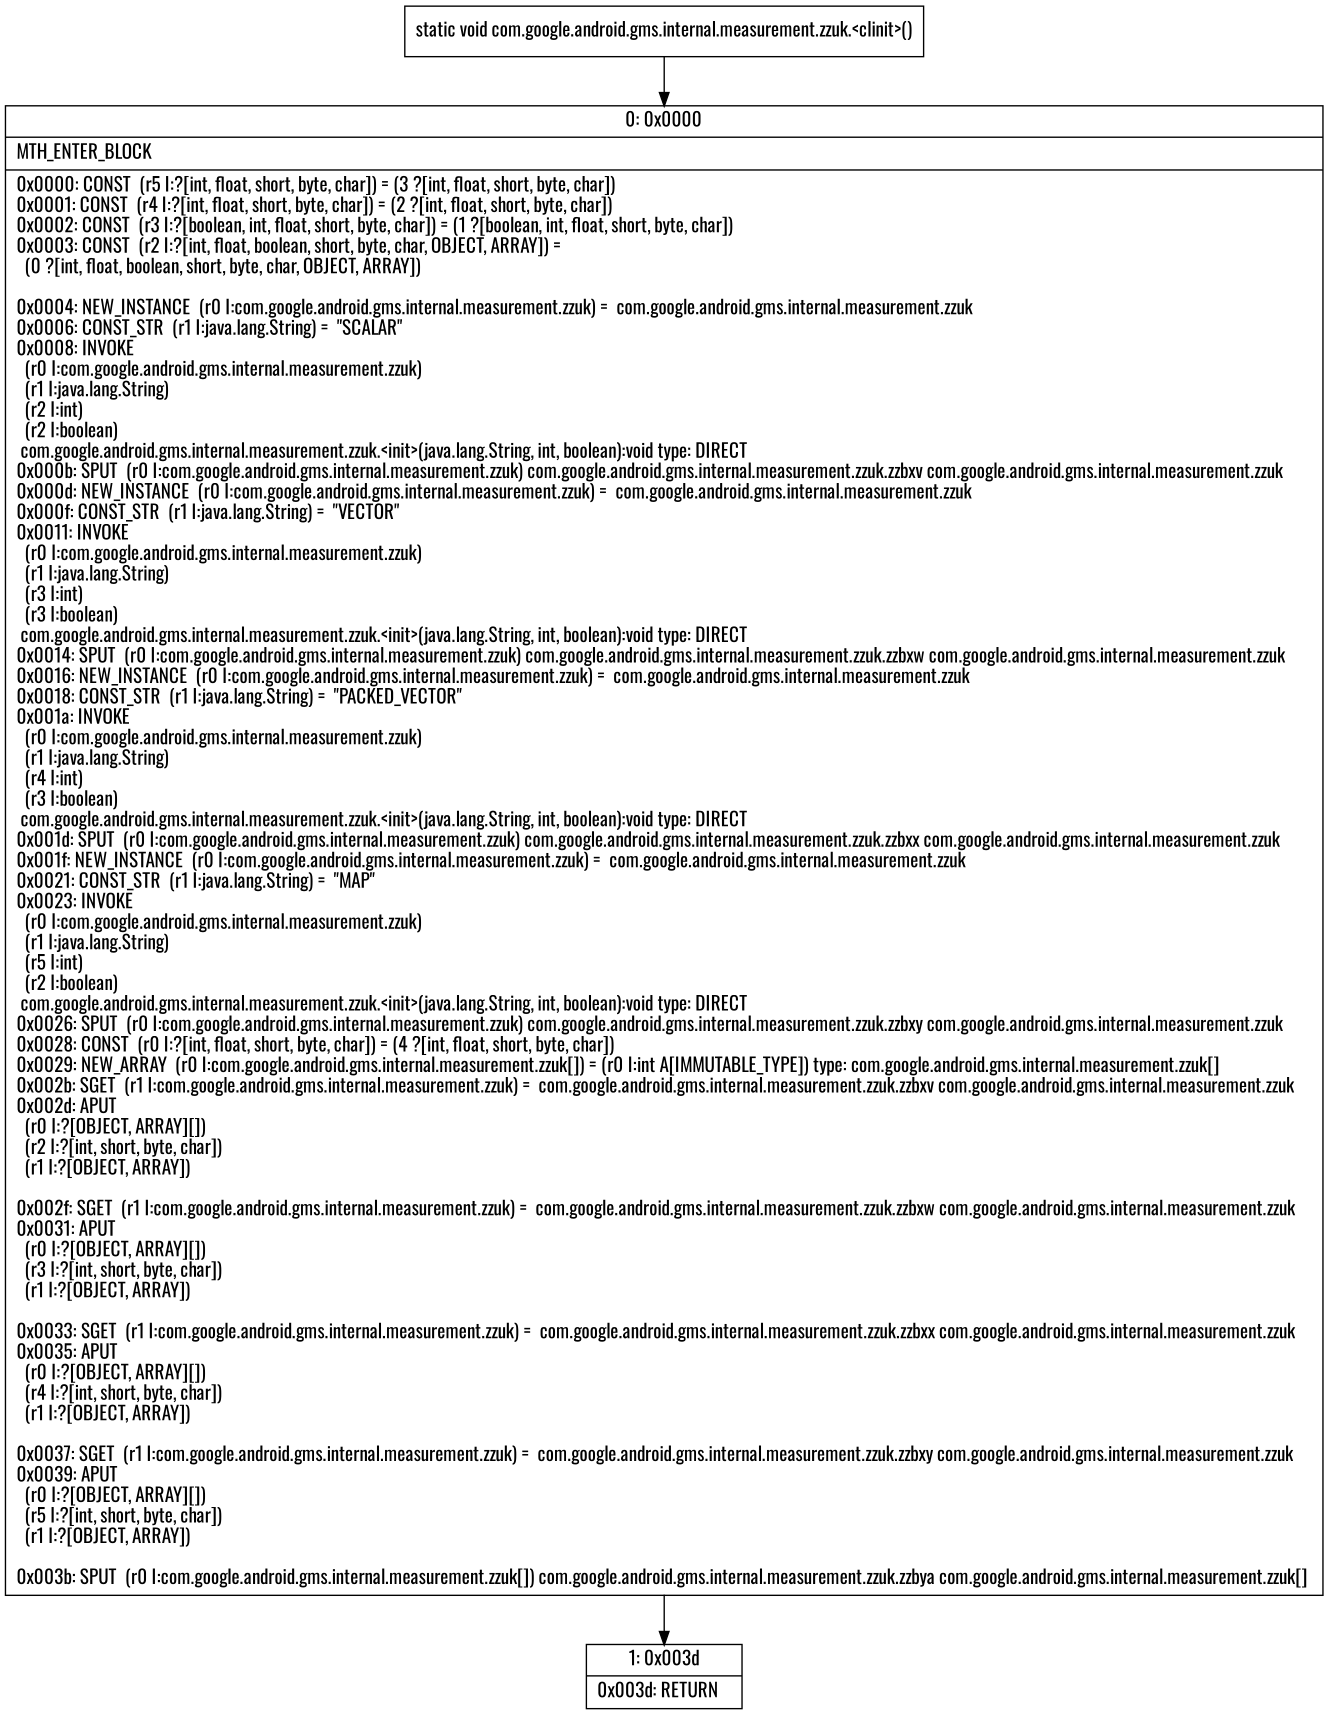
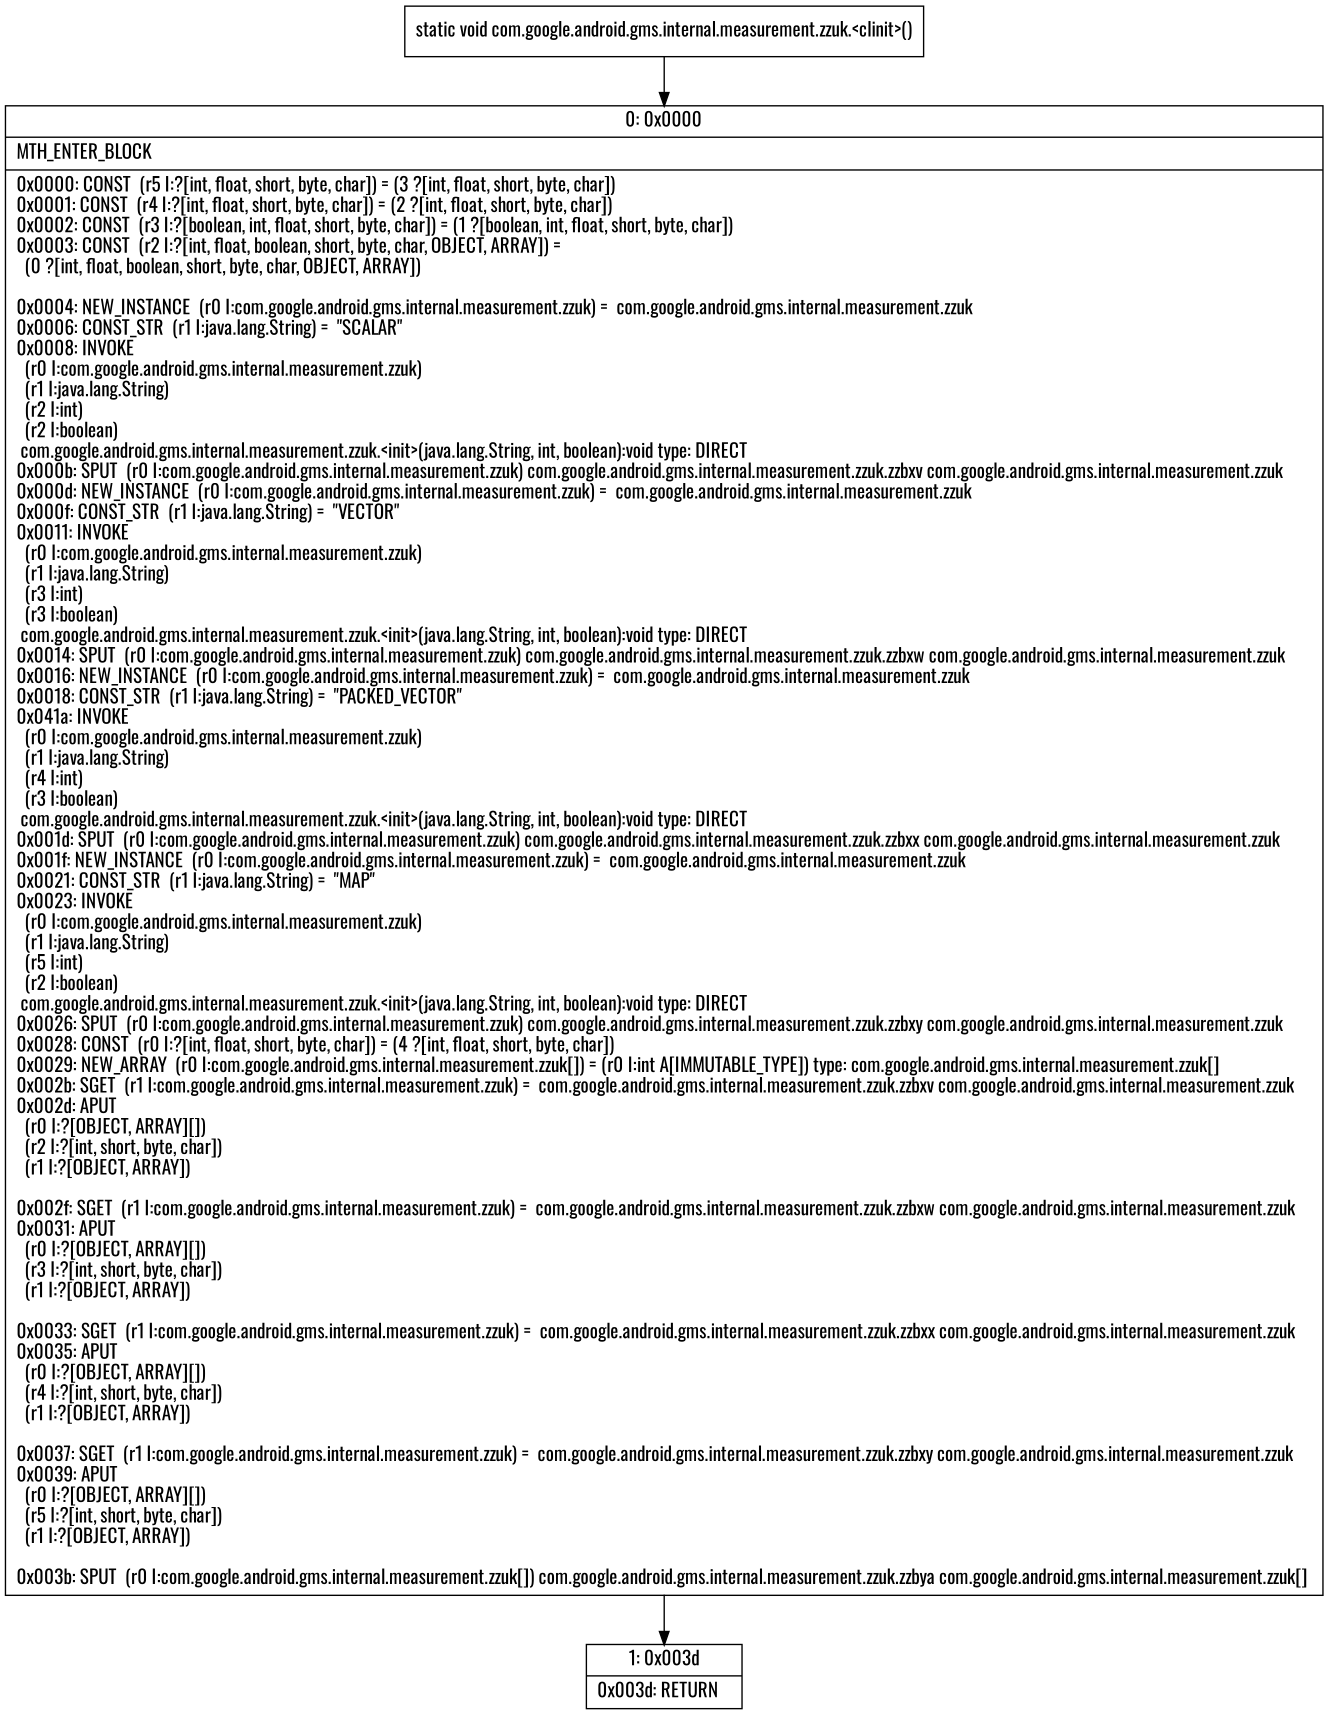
(78, 718) -> (77, 718)
